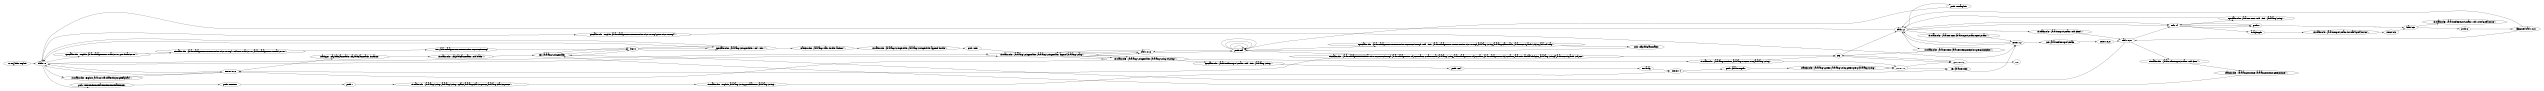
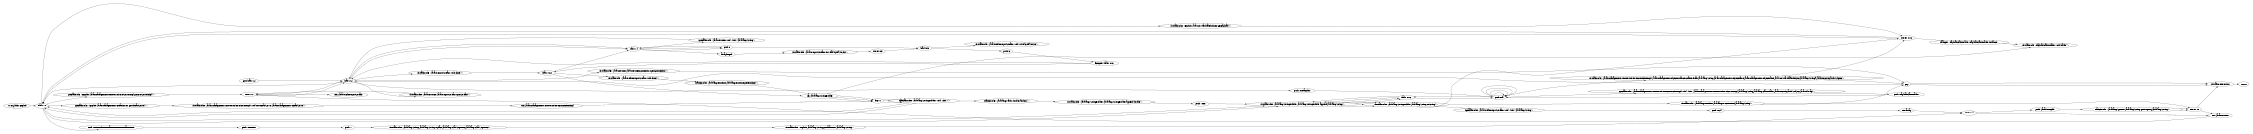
(2174, 25) -> (634, 49)
(2105, 42) -> none
(512, 56) -> (1426, 57)
(1959, 62) -> (2220, 84)
(2017, 62) -> (2244, 84)
none -> (249, 81)
